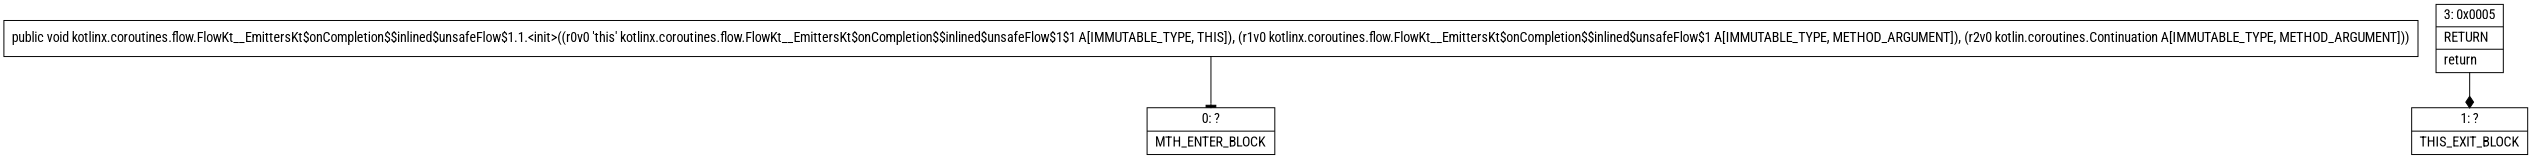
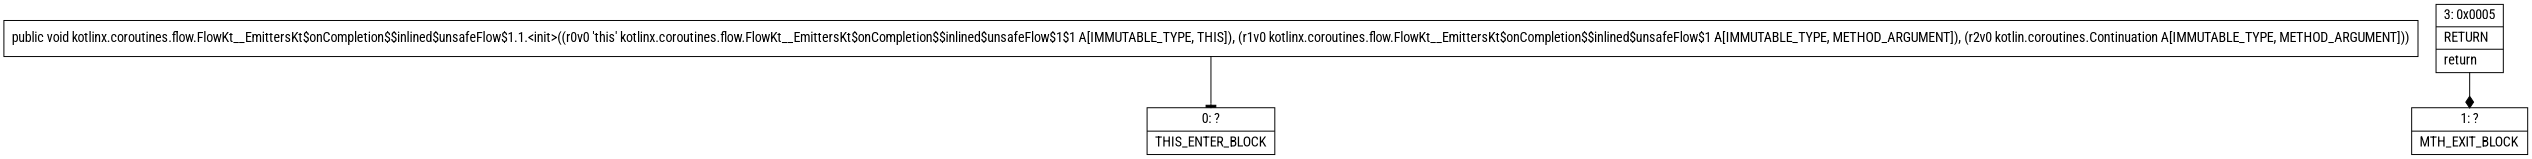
(1210, 142) -> (1211, 142)
(2470, 142) -> (2469, 142)
